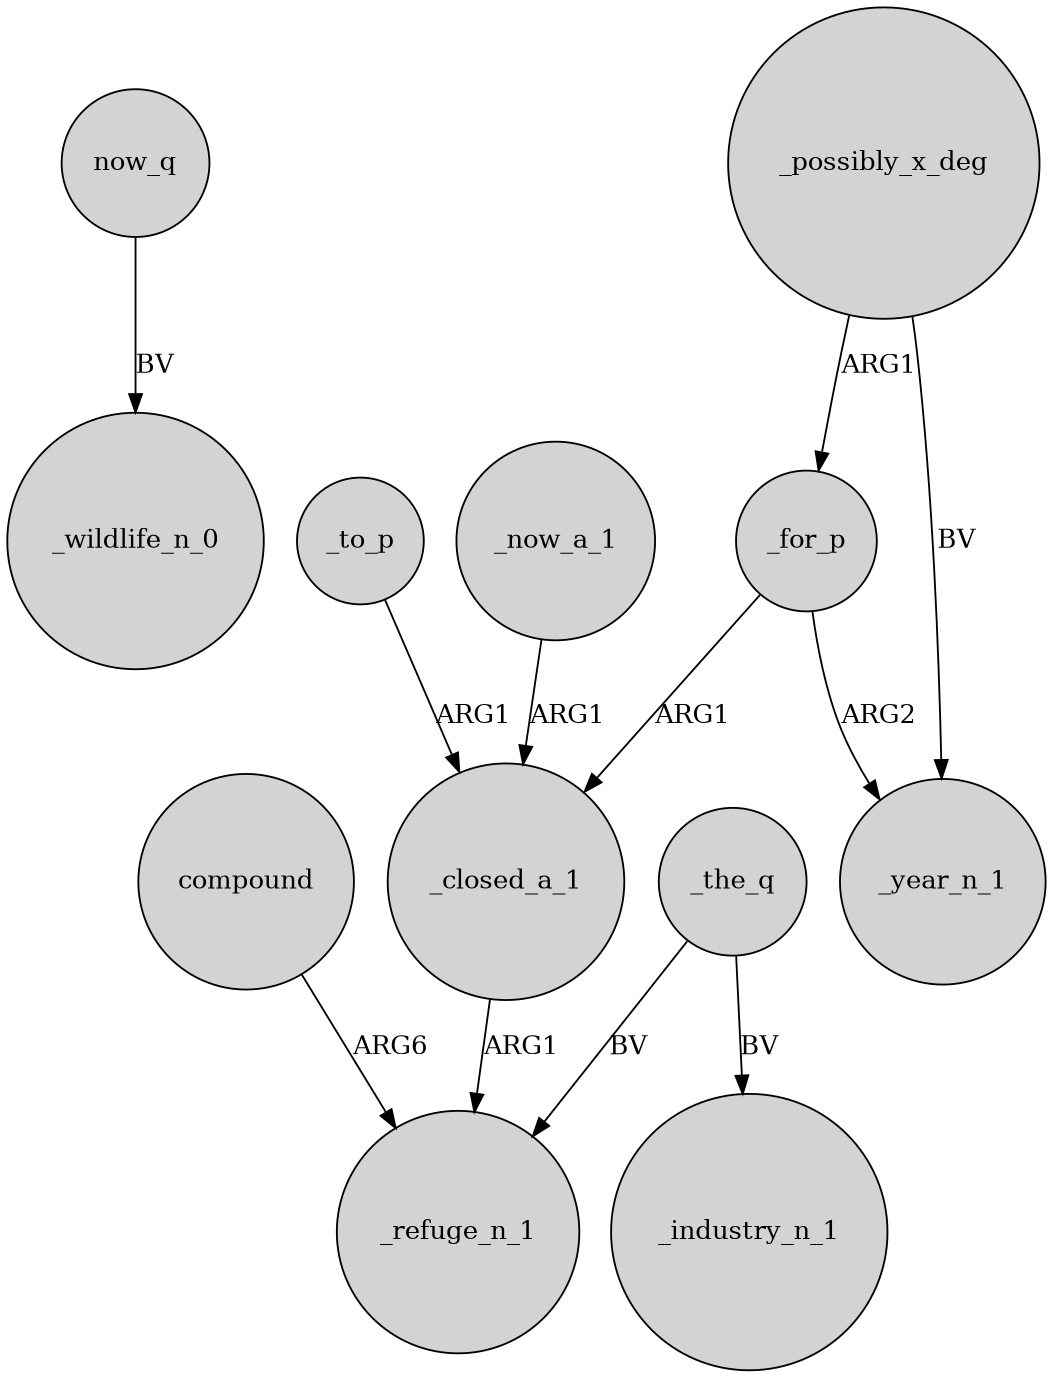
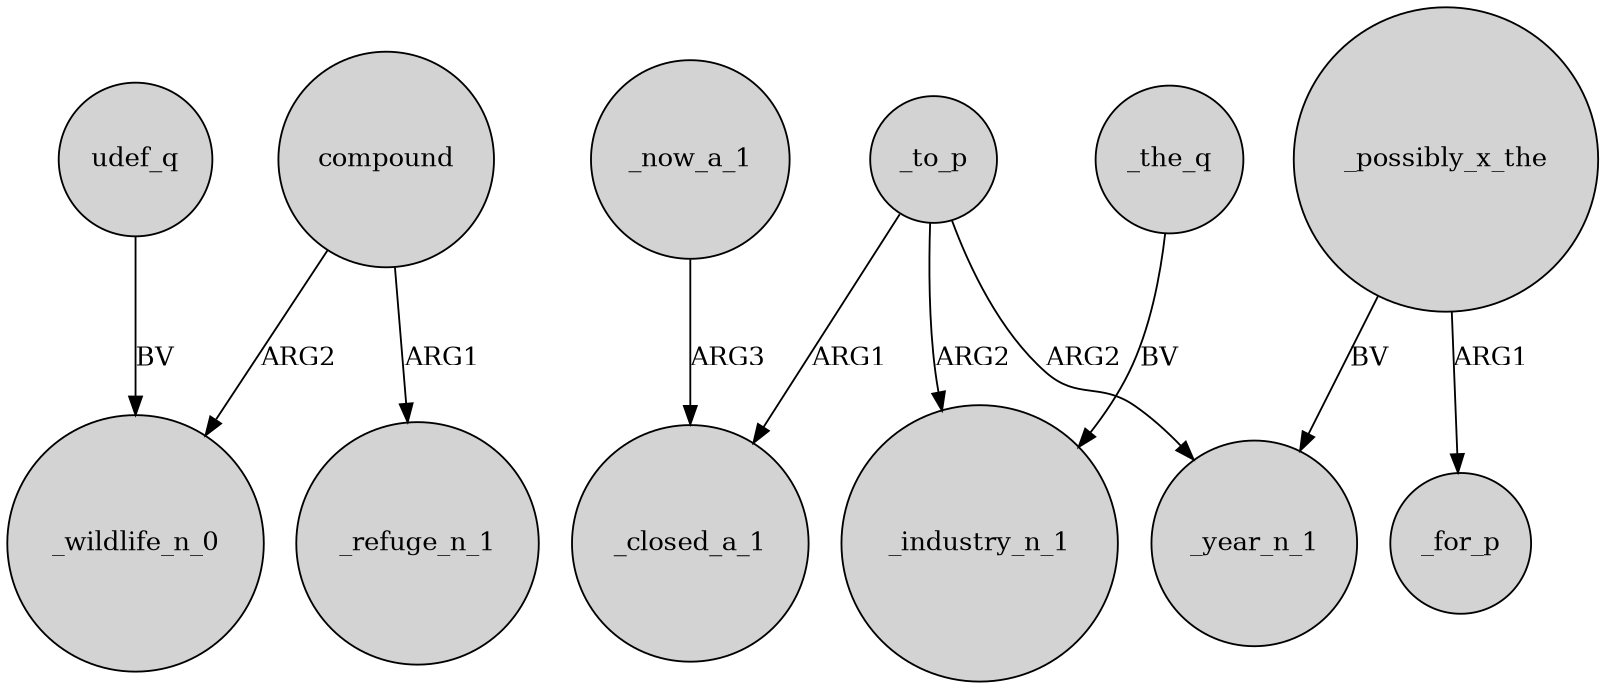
(136, 163) -> (136, 159)
(884, 163) -> (1446, 159)
none -> (930, 308)
none -> (272, 335)
(679, 686) -> none
(831, 701) -> (1038, 364)
(568, 716) -> (728, 359)
(616, 1032) -> none
(484, 1046) -> none
(391, 1047) -> (442, 359)
